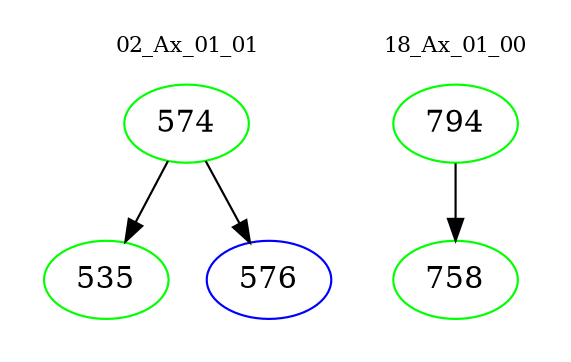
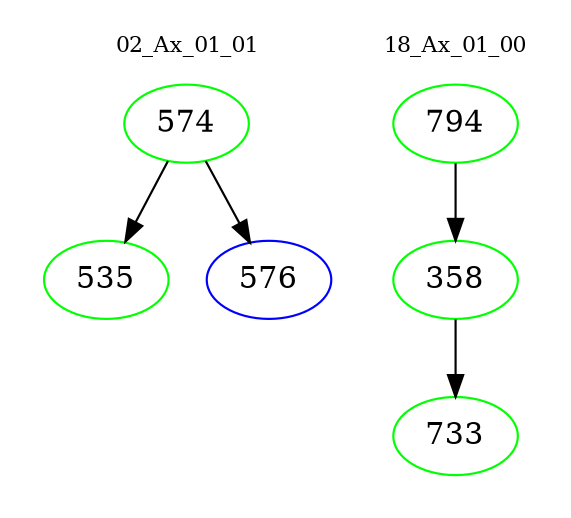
(456, 280) -> (456, 280)
none -> (456, 436)
